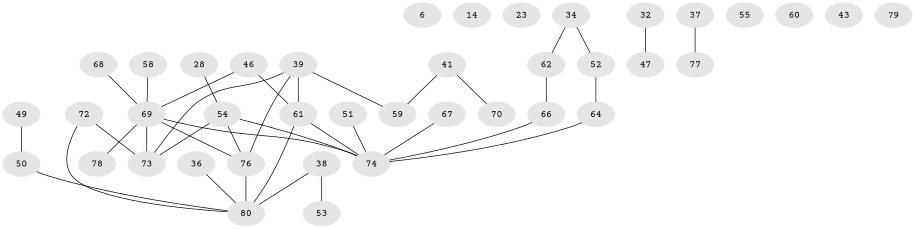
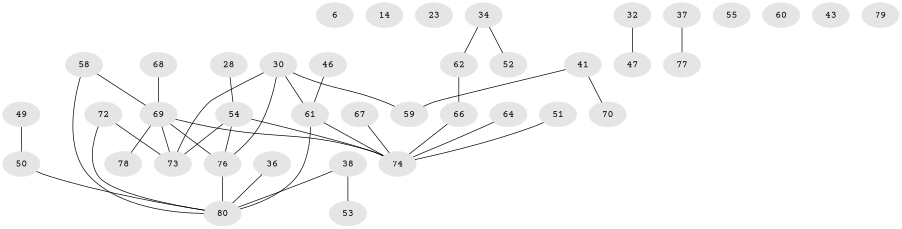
(298, 65) -> (278, 65)
(198, 90) -> none
(596, 90) -> none
none -> (97, 183)
